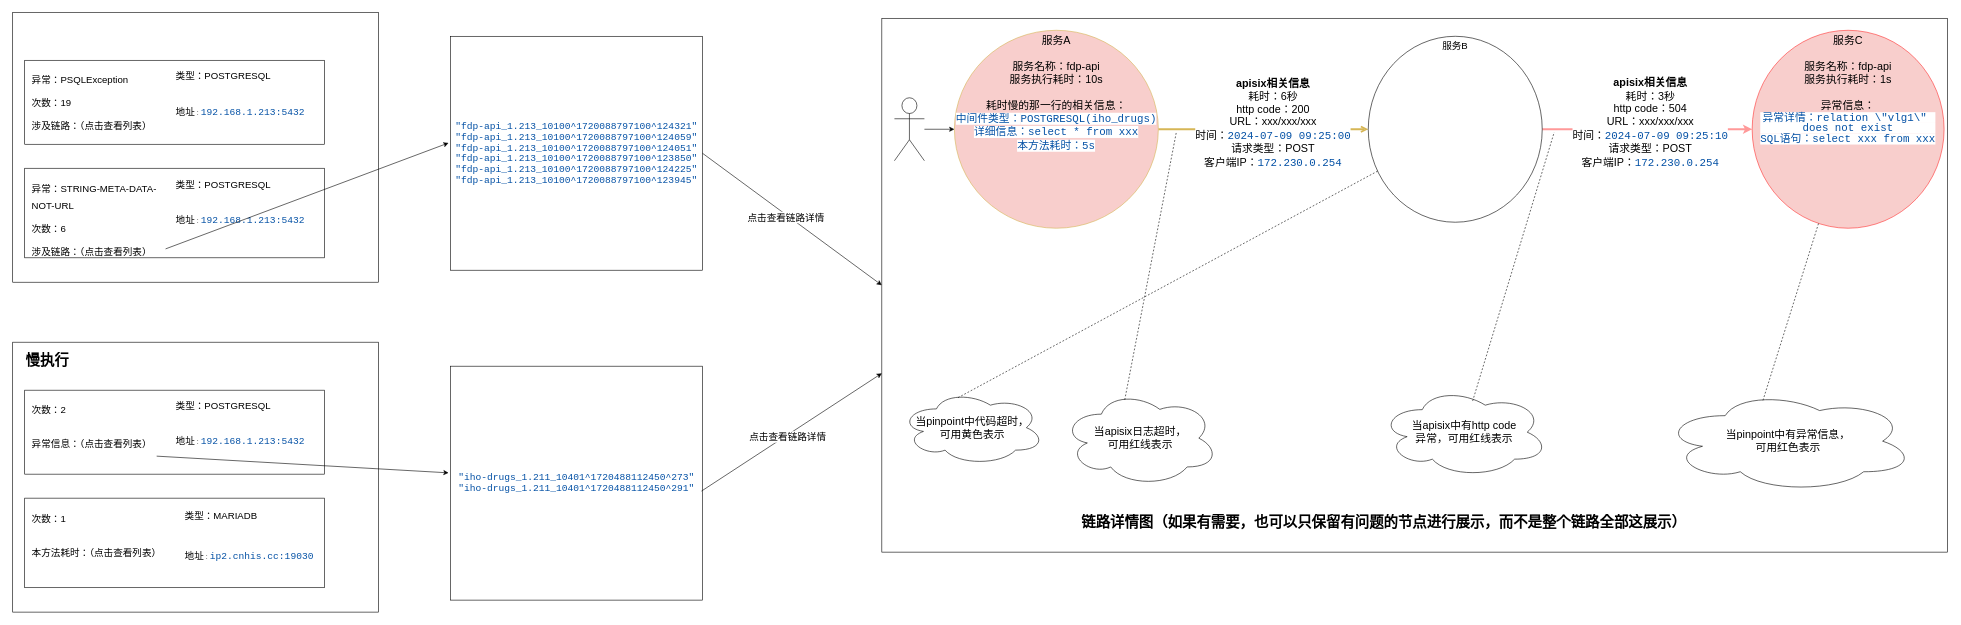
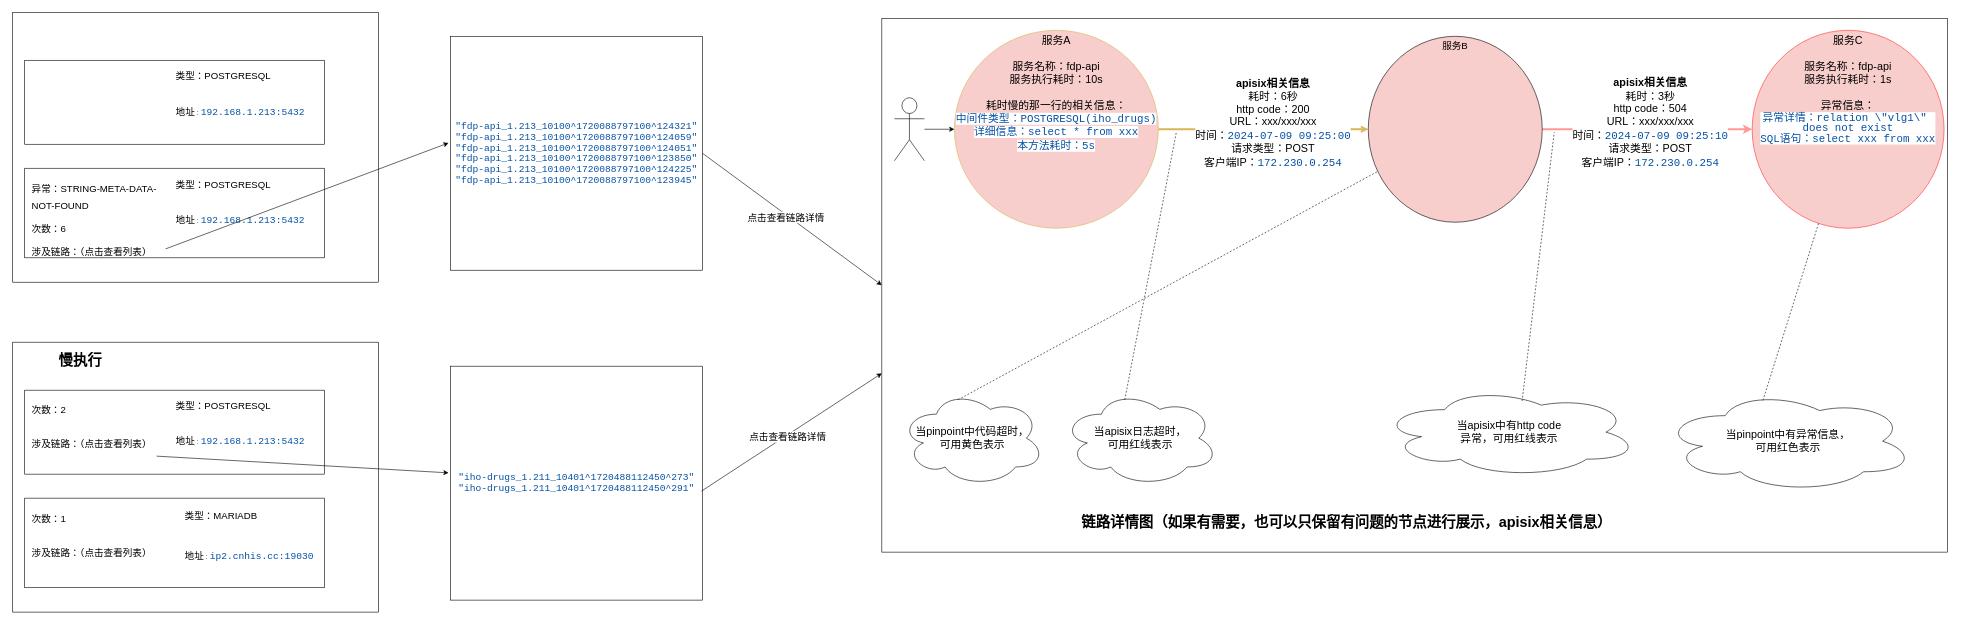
(99, 99) -> none
(1455, 129) -> (1455, 129)
(91, 192) -> (95, 192)
(75, 363) -> (108, 363)
(78, 409) -> (78, 409)
(972, 428) -> (972, 438)
(1464, 432) -> (1509, 432)
(82, 518) -> (78, 518)
(1233, 519) -> (1214, 519)
